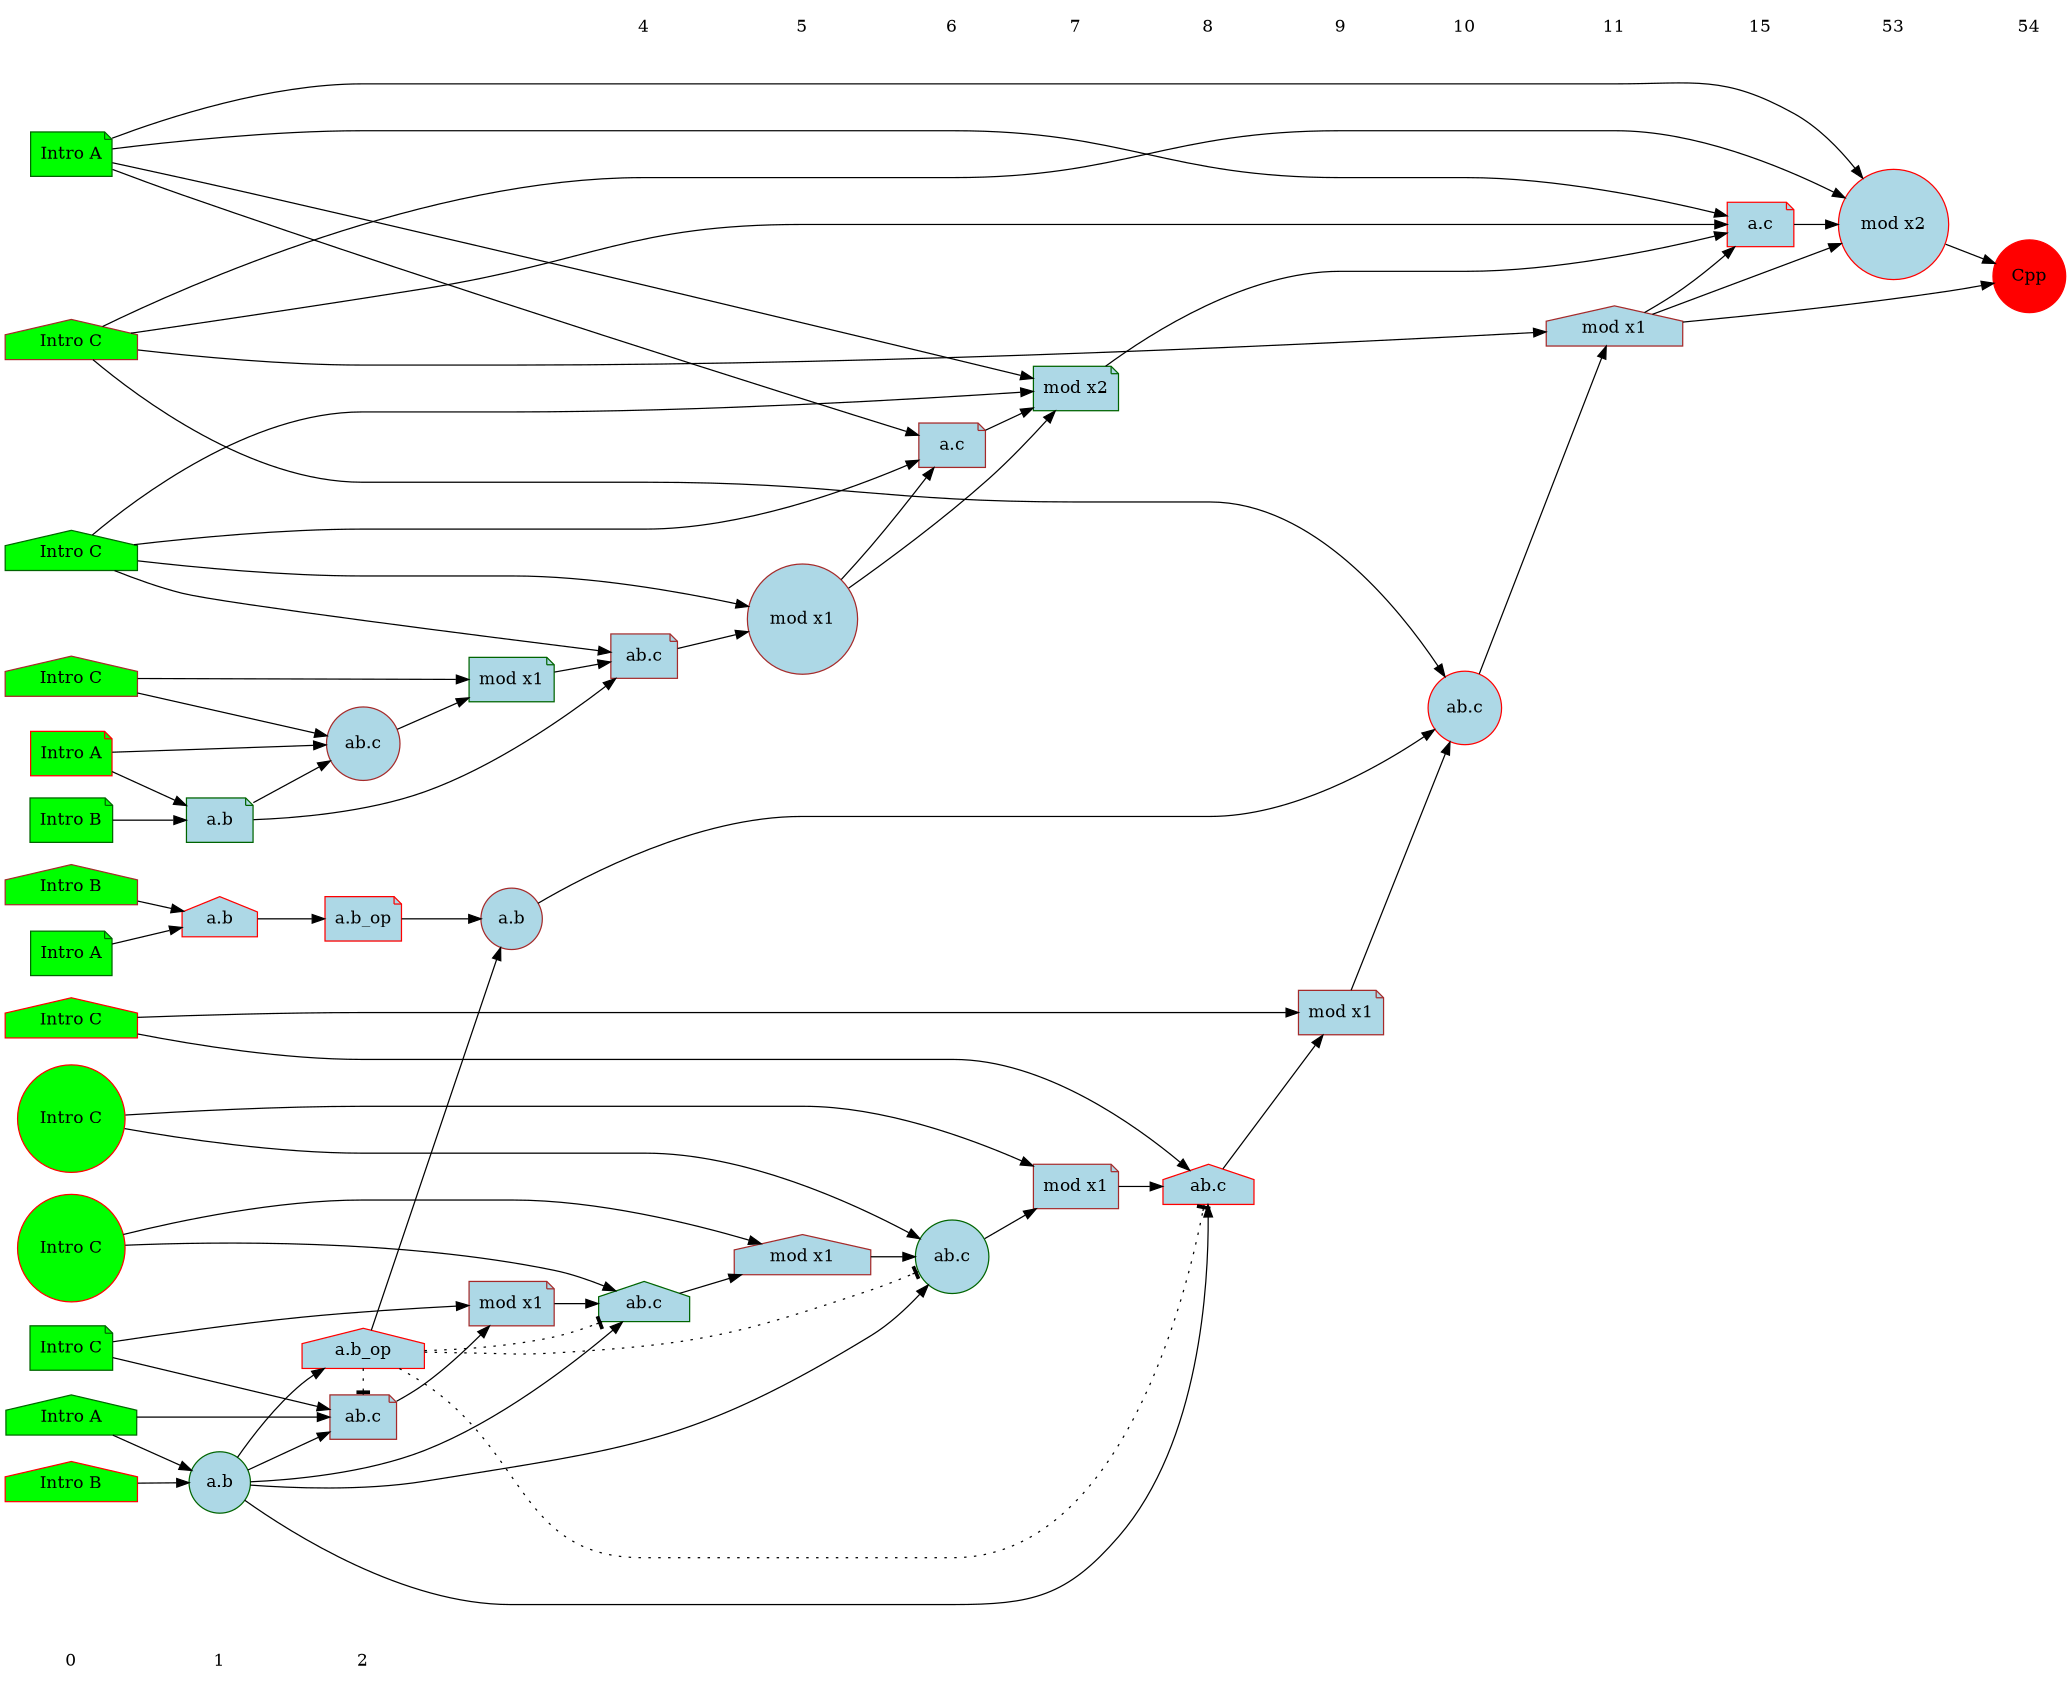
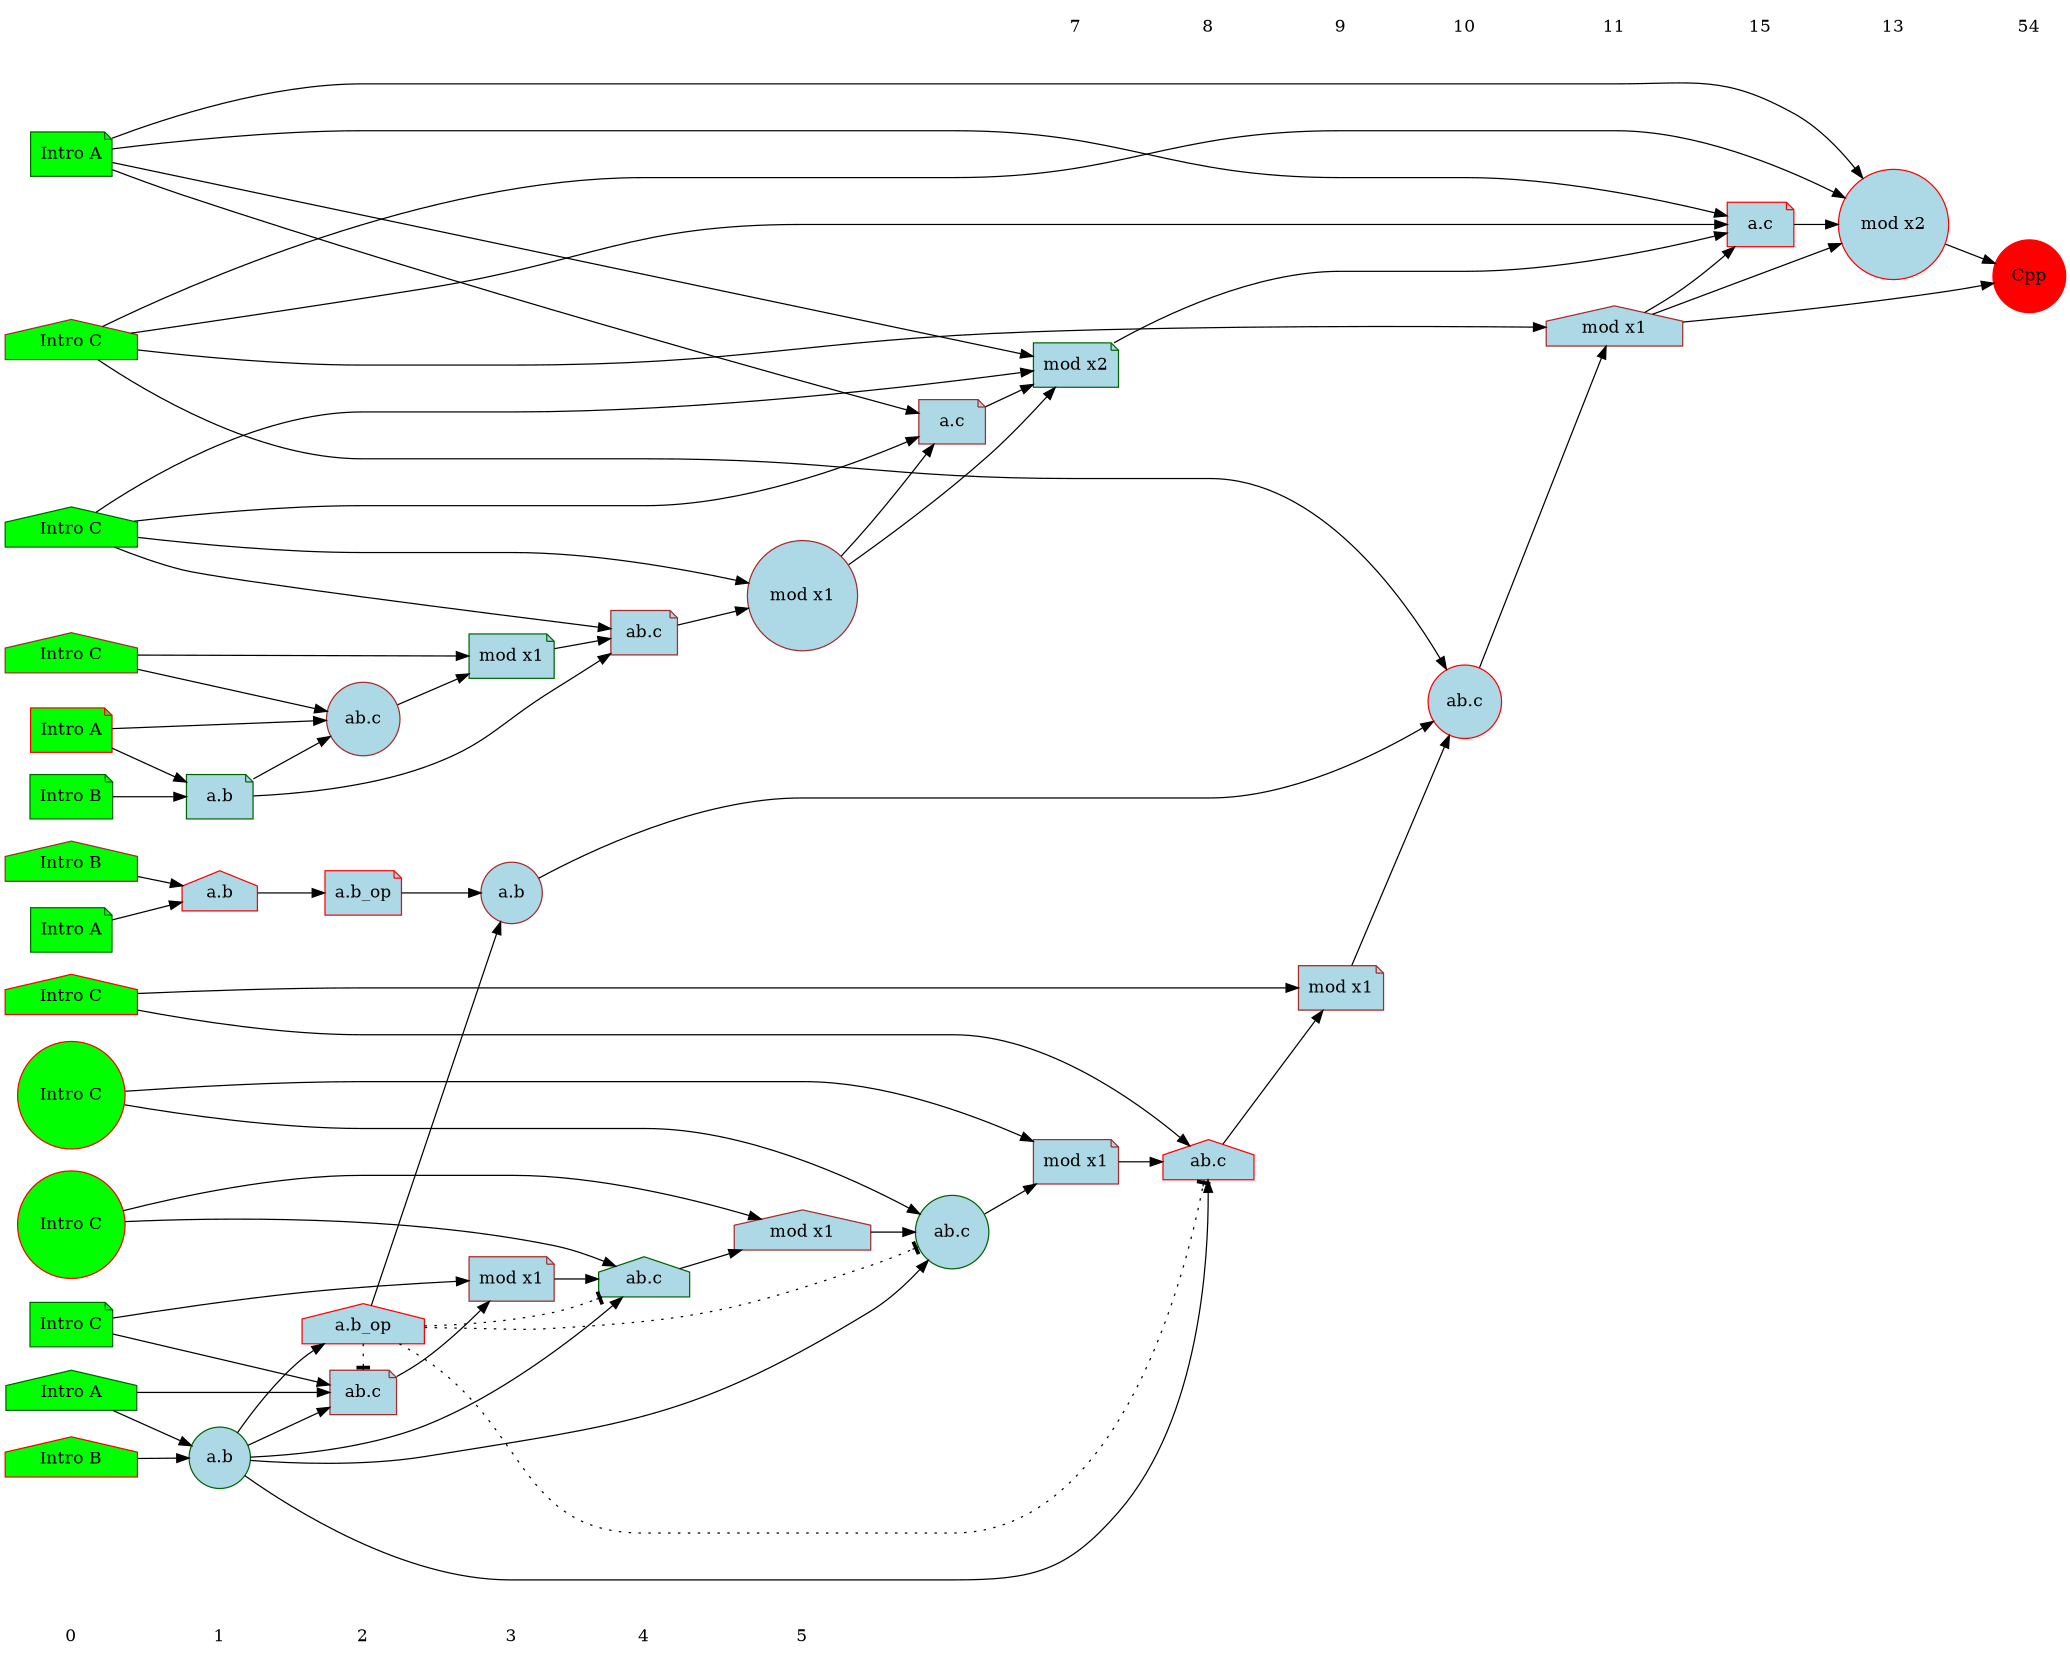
(952, 27) -> none
(1894, 27) -> (1894, 27)
none -> (512, 1637)
